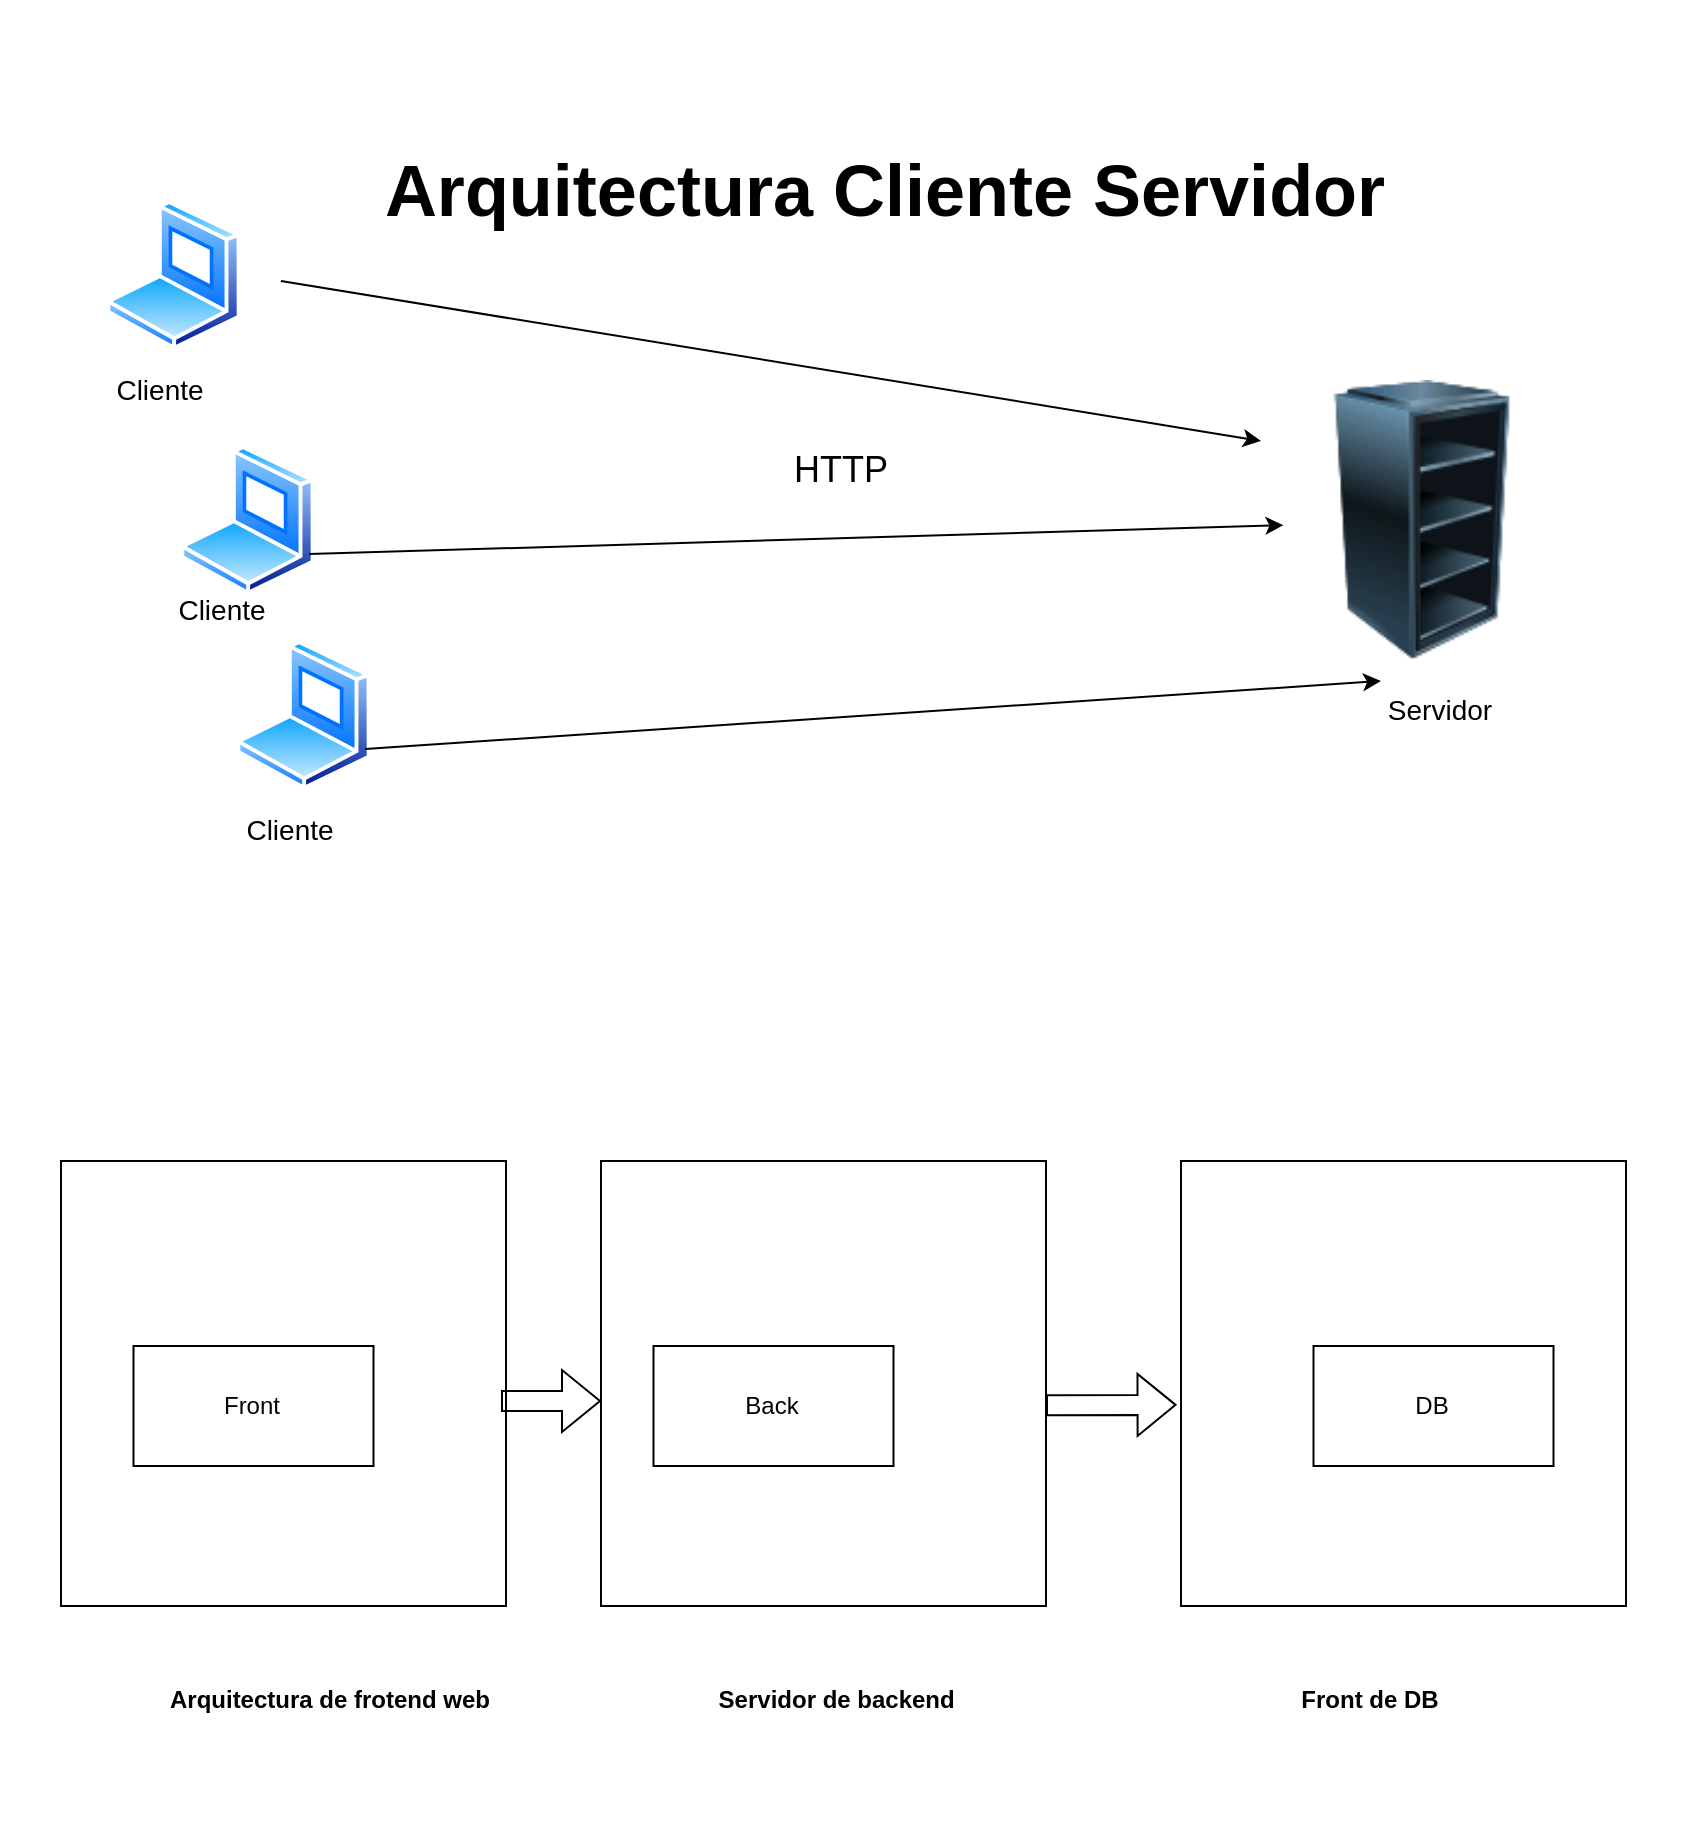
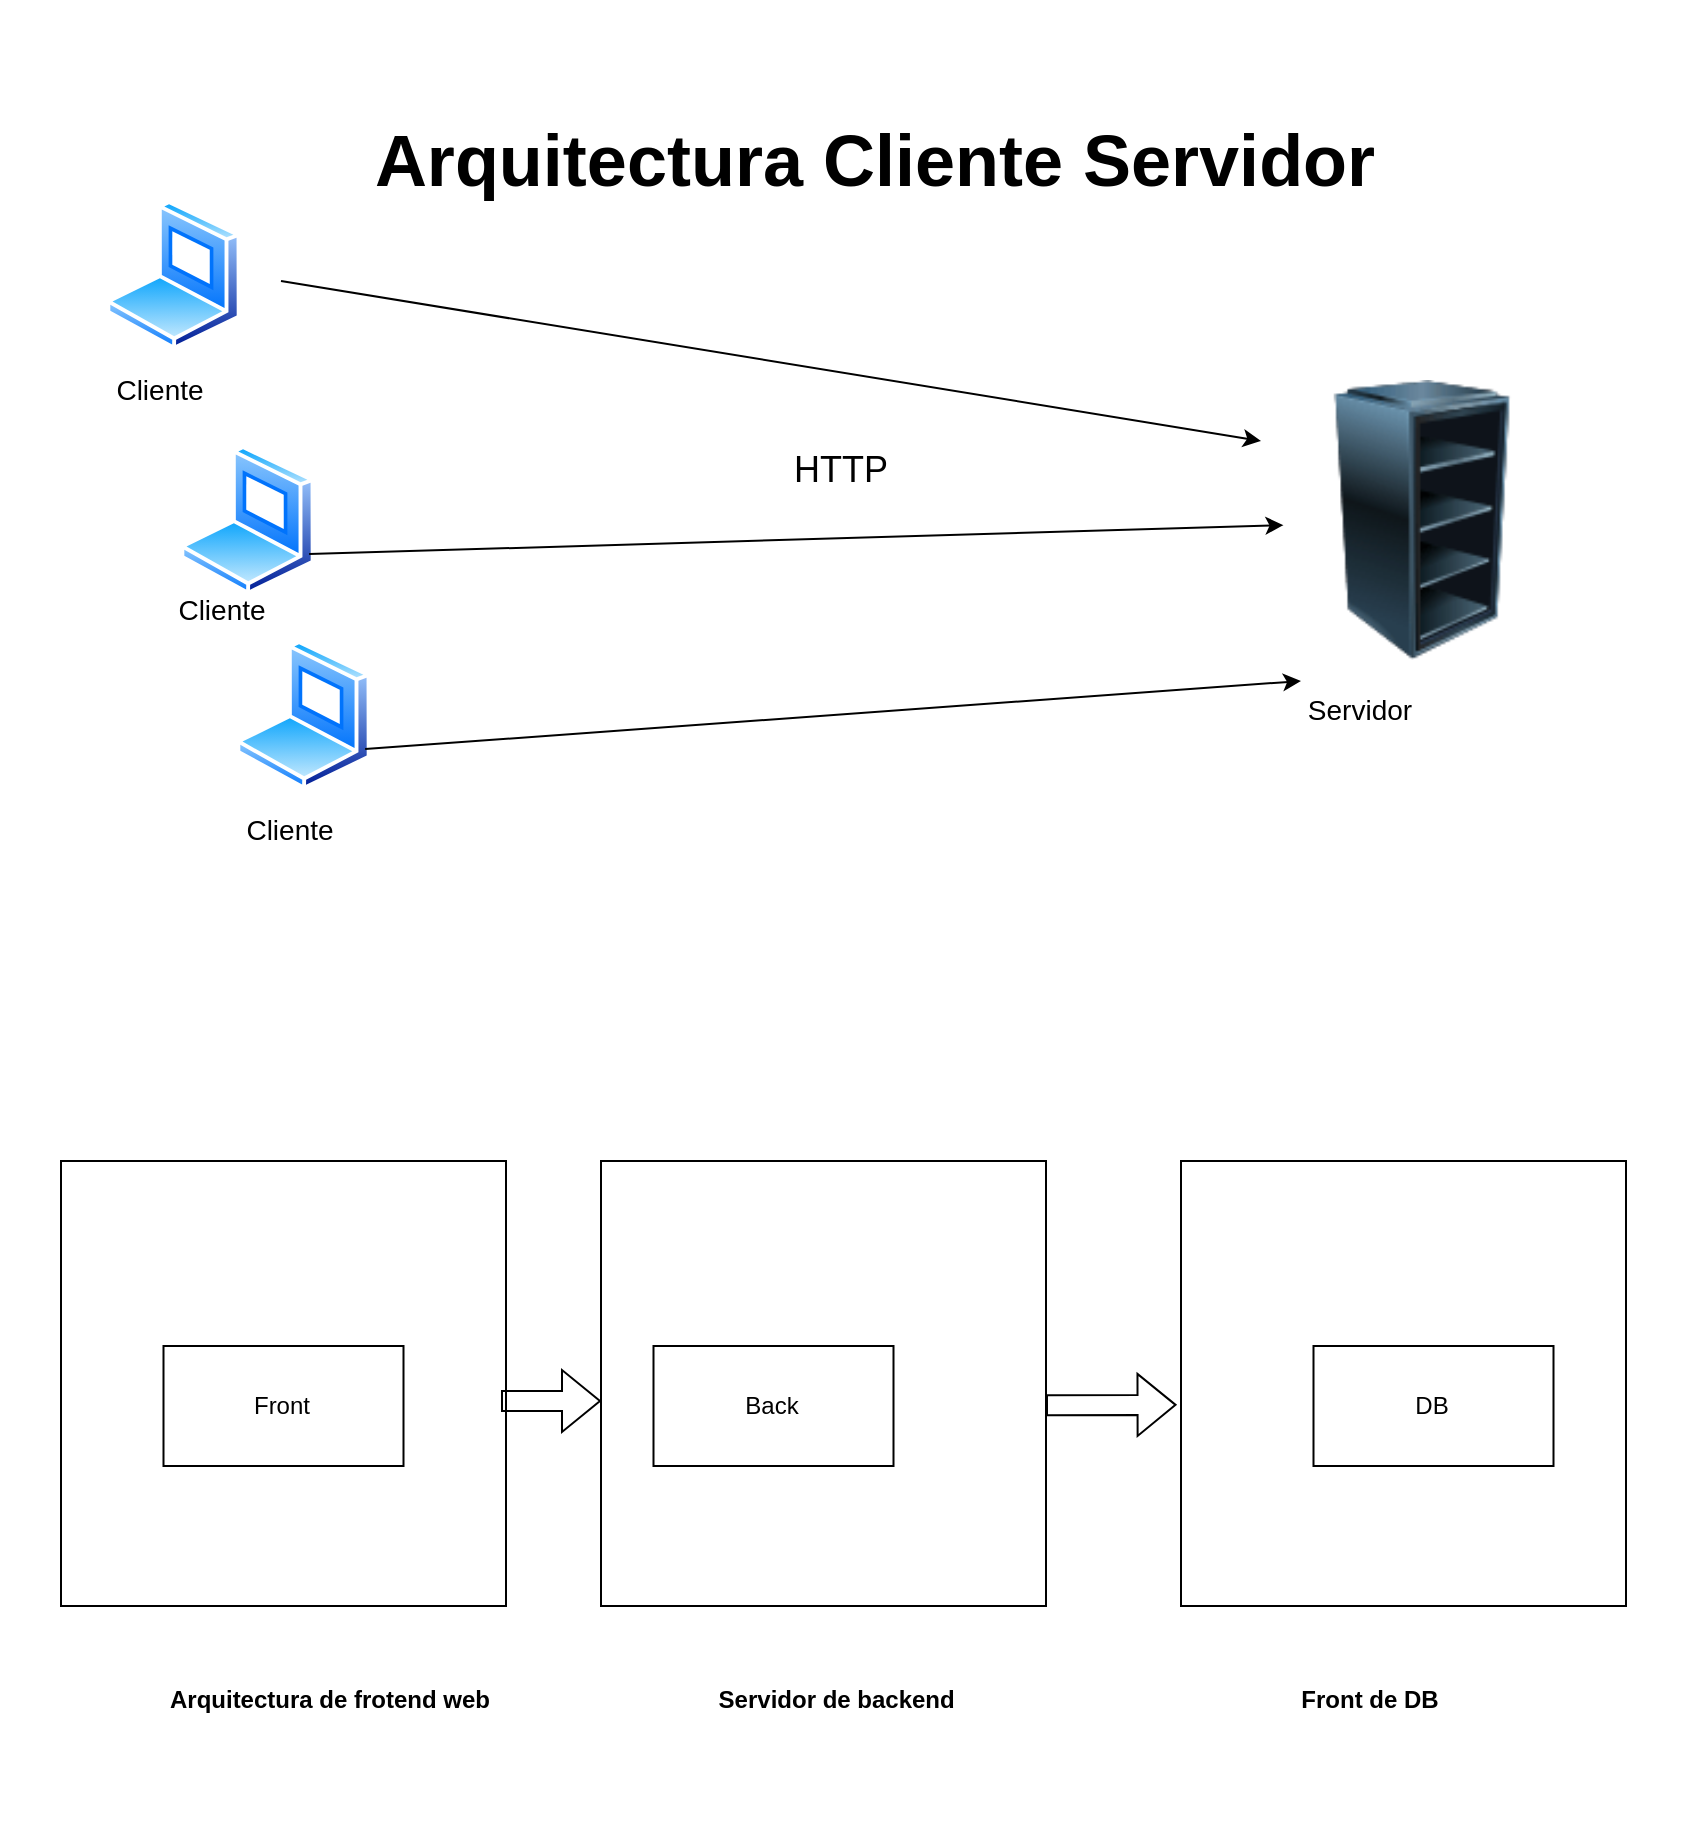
(887, 191) -> (877, 161)
(1441, 711) -> (1361, 711)
(254, 1406) -> (284, 1406)
